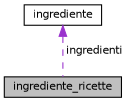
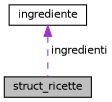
(63, 87) -> (48, 87)
